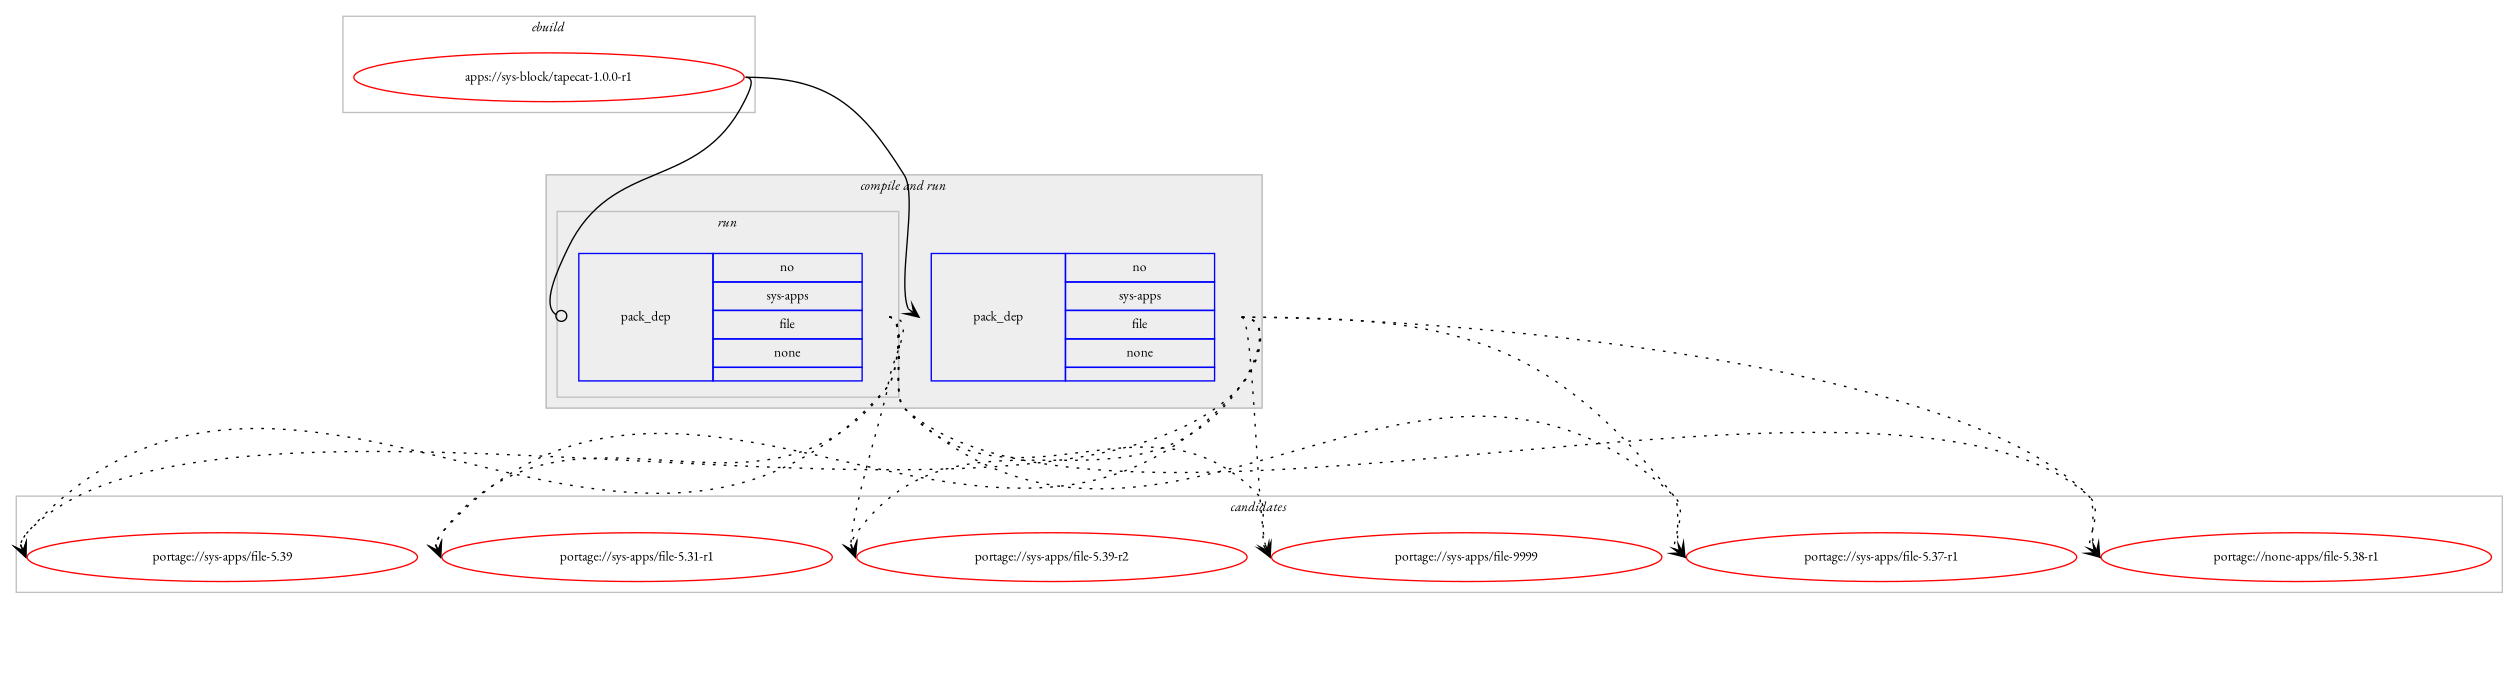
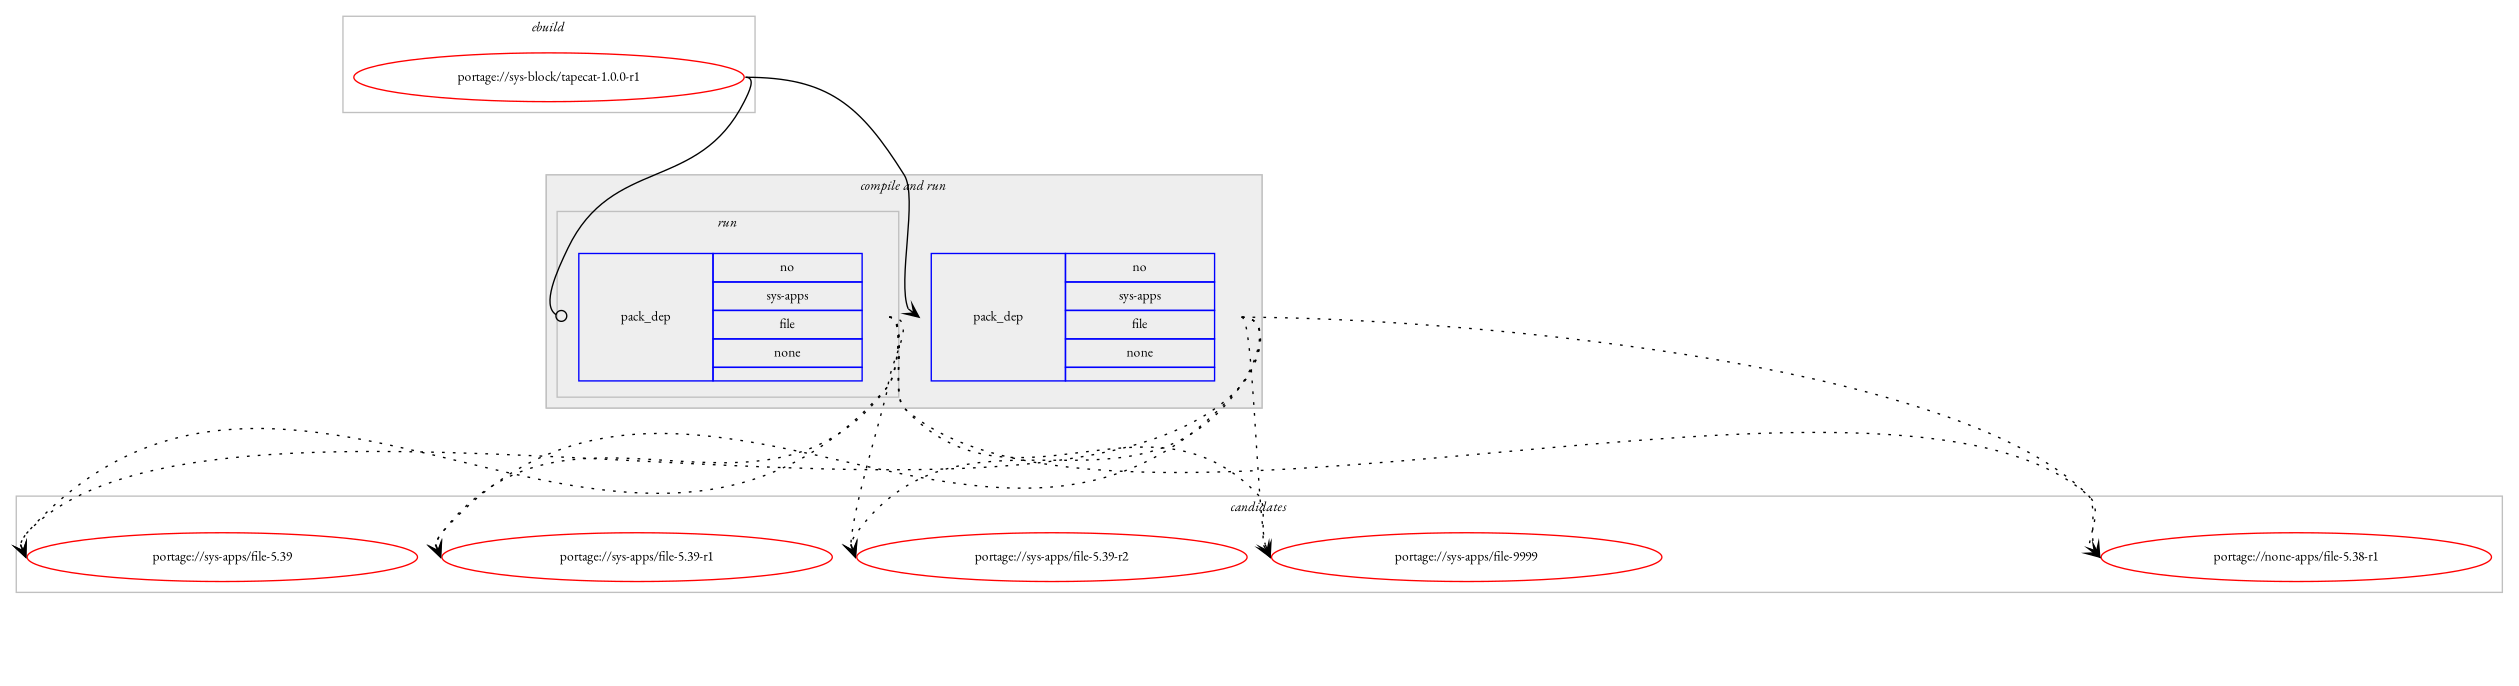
(549, 77) -> (549, 77)
(637, 557) -> (637, 557)
(1882, 557) -> none
